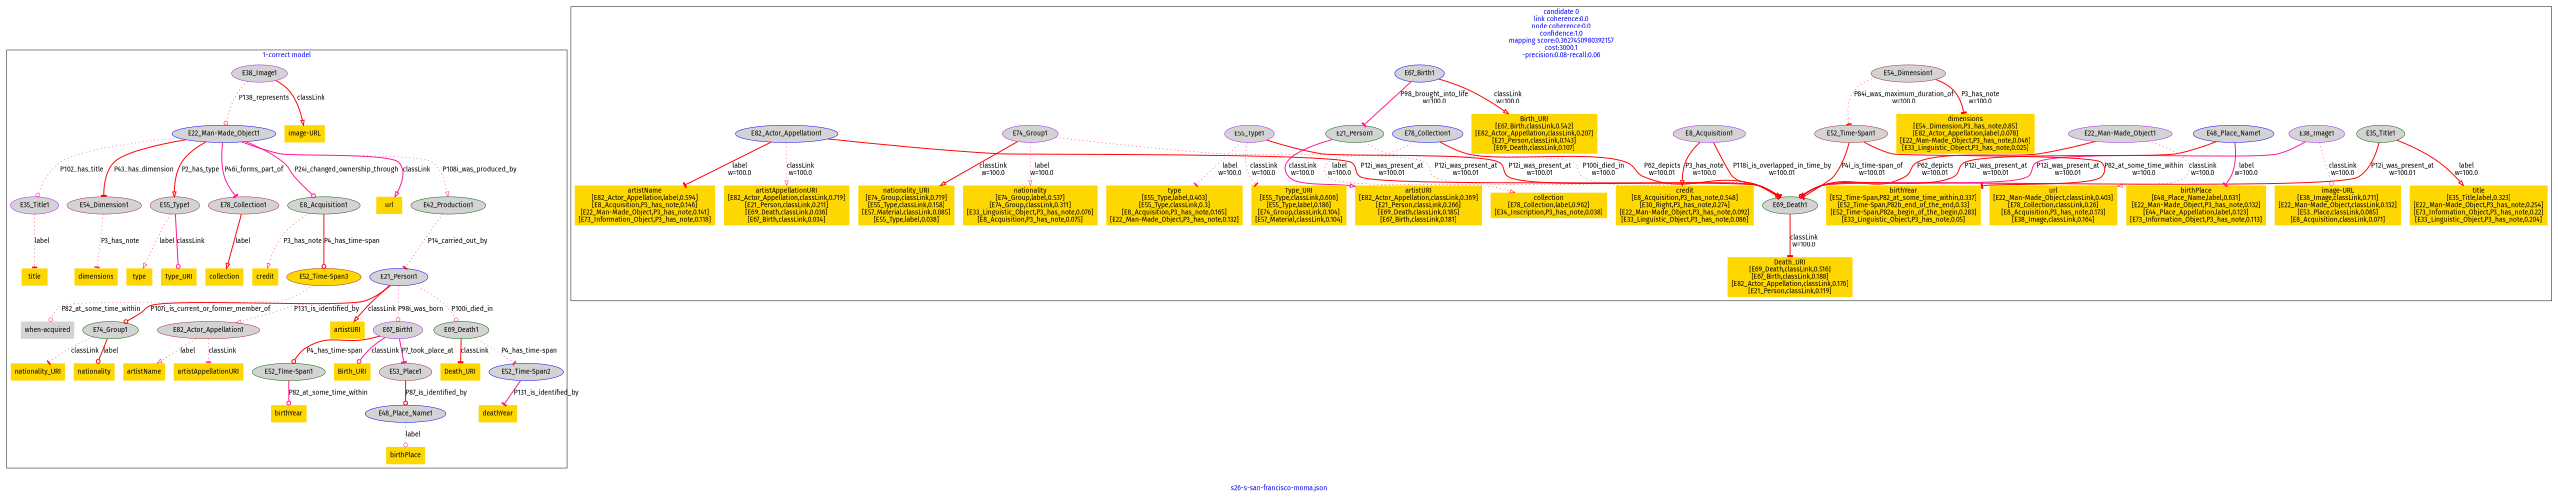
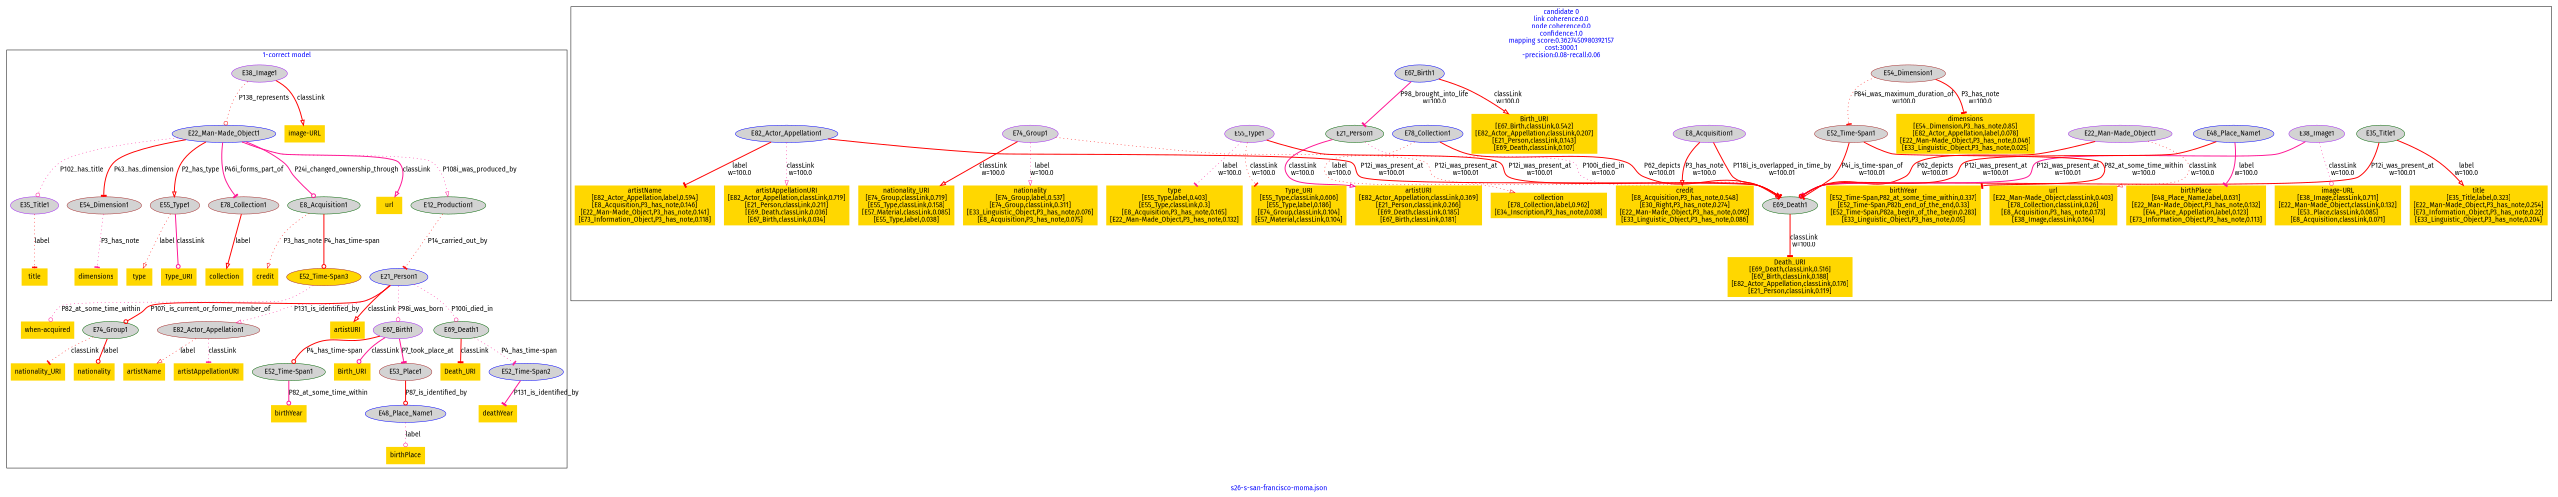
(448, 205) -> (448, 205)
(48, 330) -> (48, 330)
